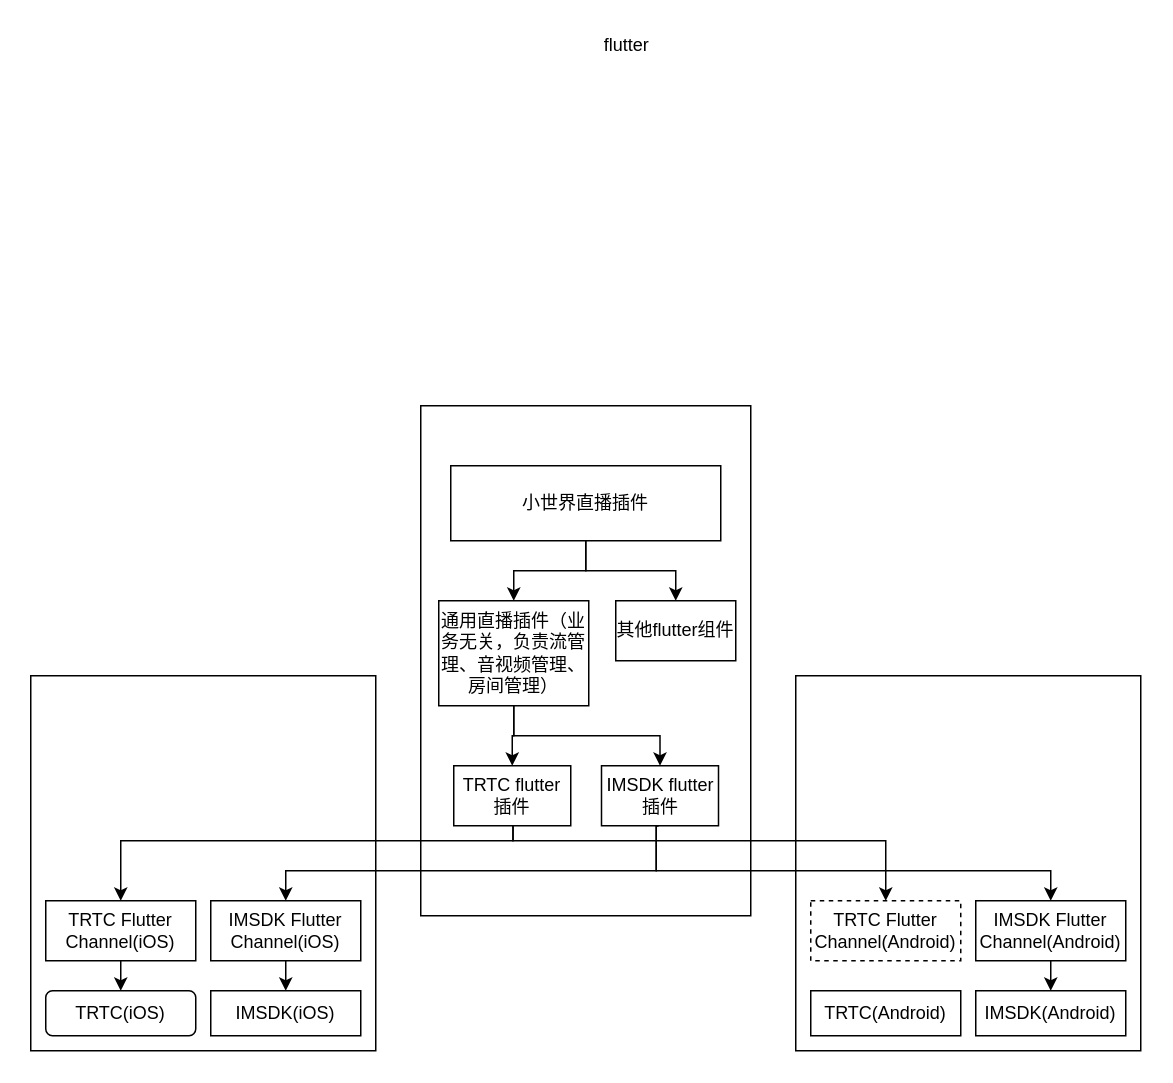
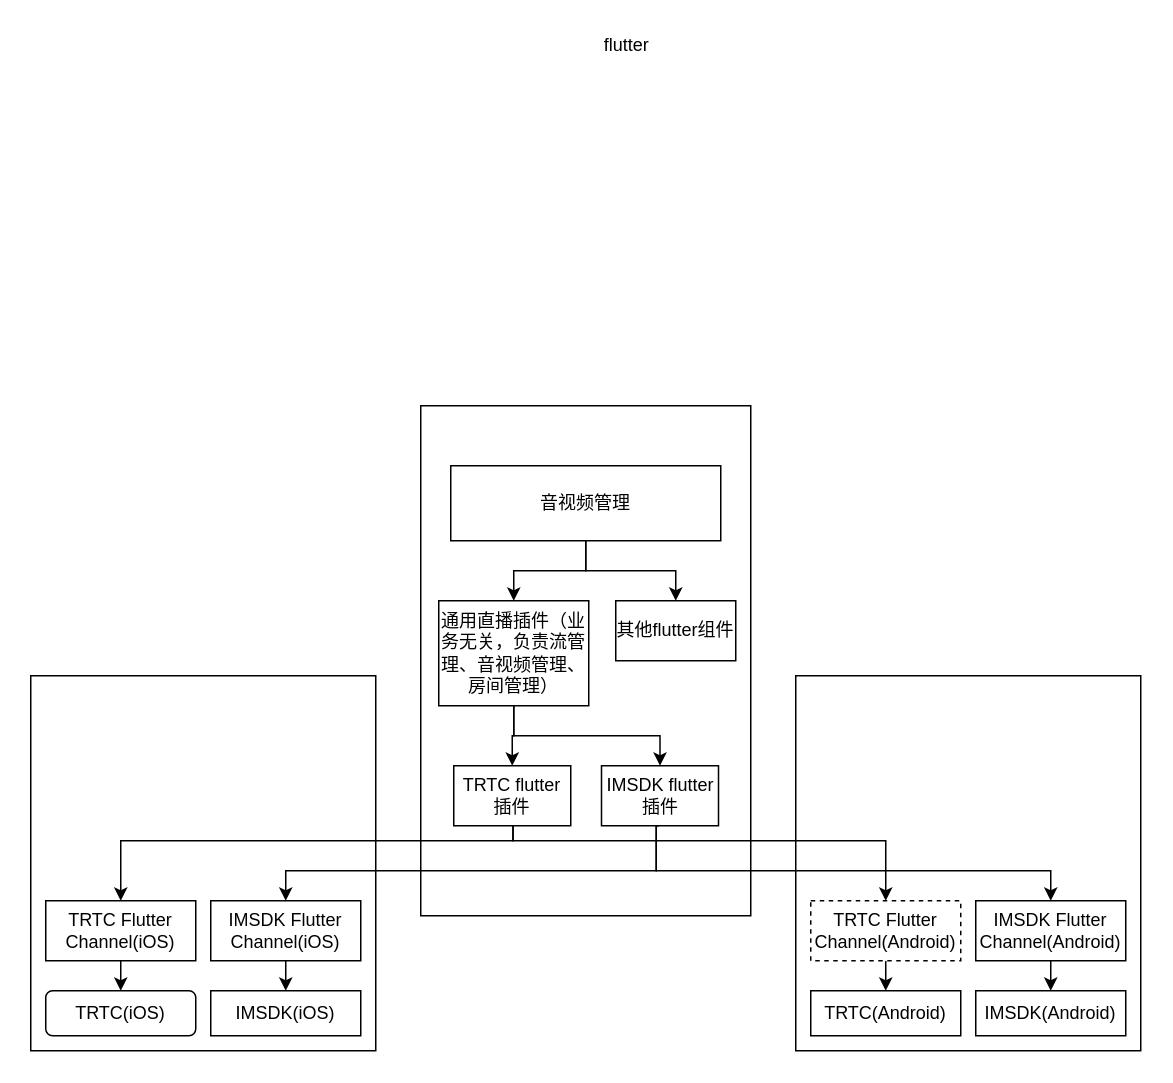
(586, 503) -> (586, 503)
none -> (886, 971)
